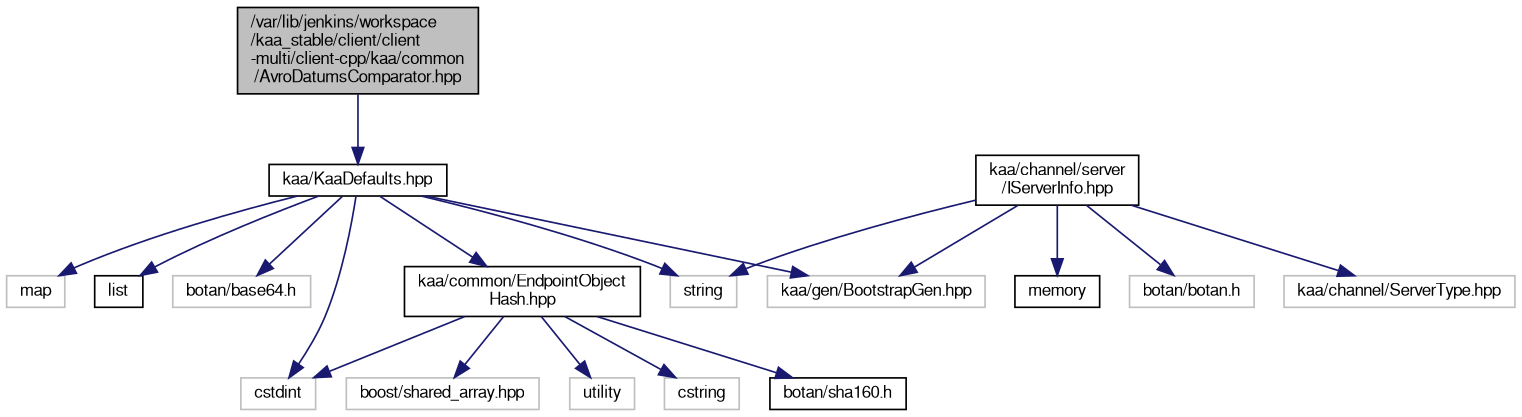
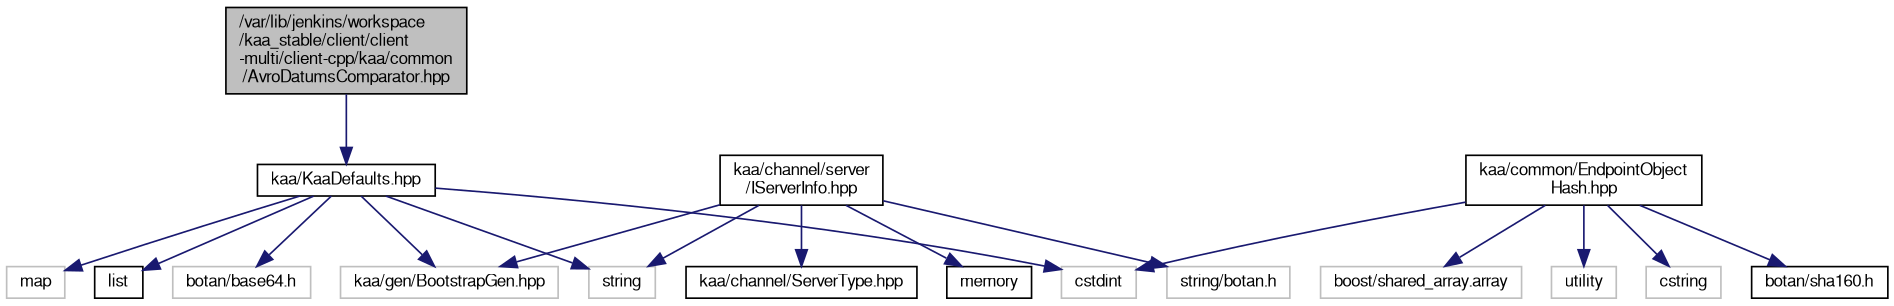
(426, 227) -> none
(1192, 292) -> (1228, 282)
(1399, 292) -> (801, 282)
(443, 394) -> (1421, 282)
